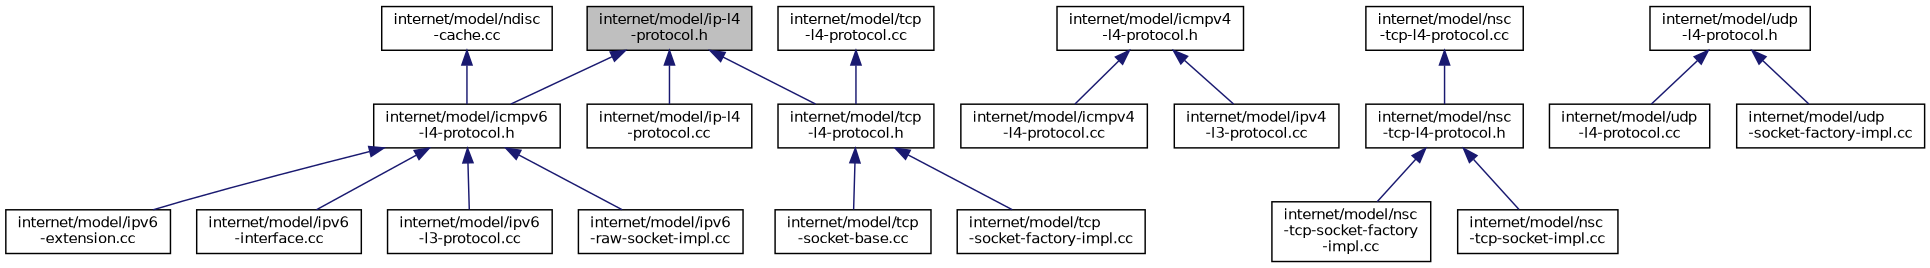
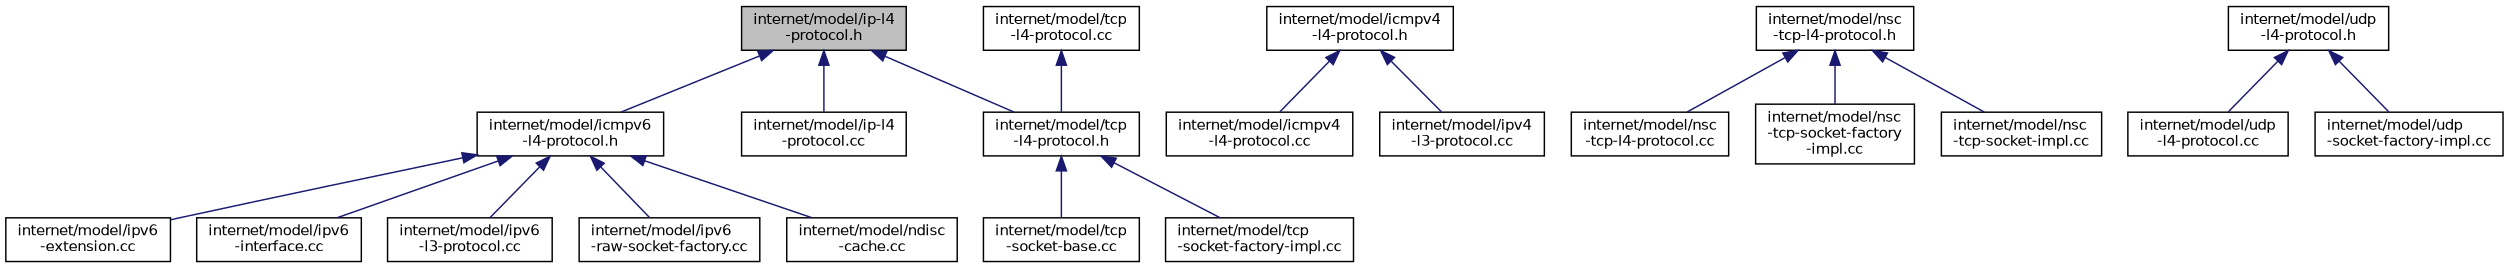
(467, 85) -> (728, 189)
(1445, 85) -> (1736, 85)
(661, 232) -> (669, 240)
